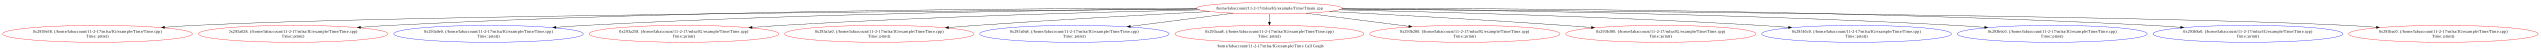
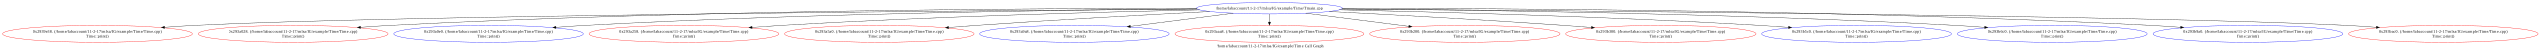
(1269, 8) -> (1269, 8)
